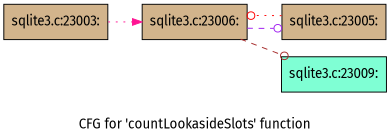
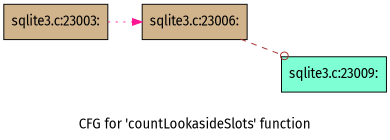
(334, 22) -> none
